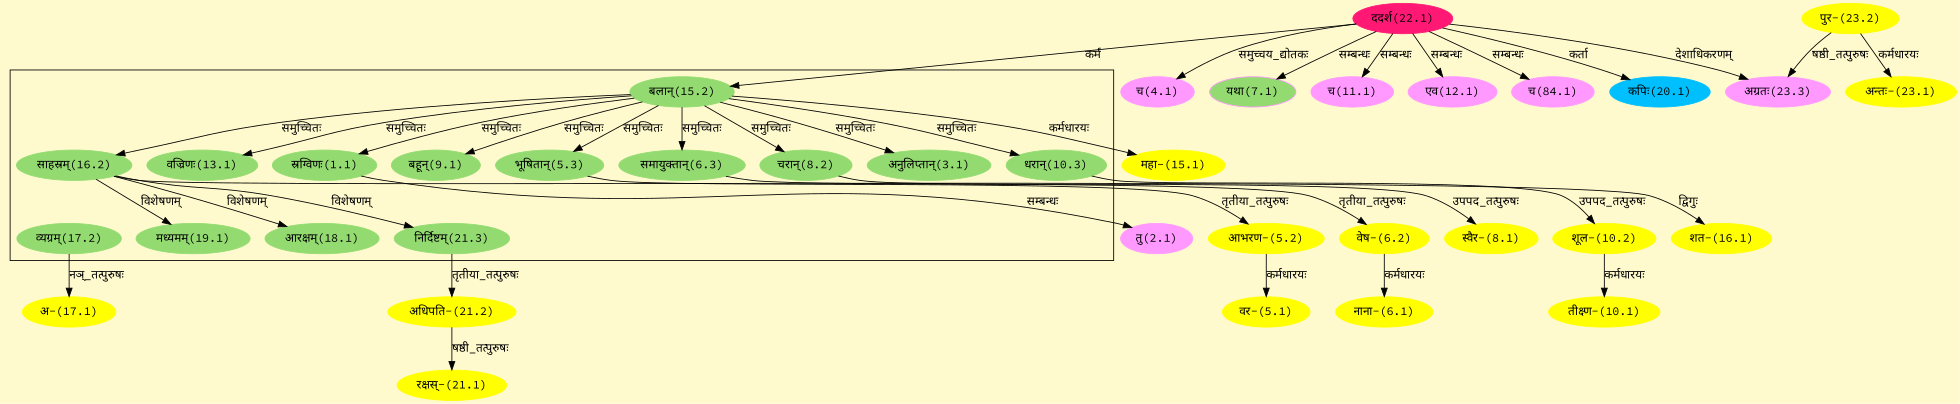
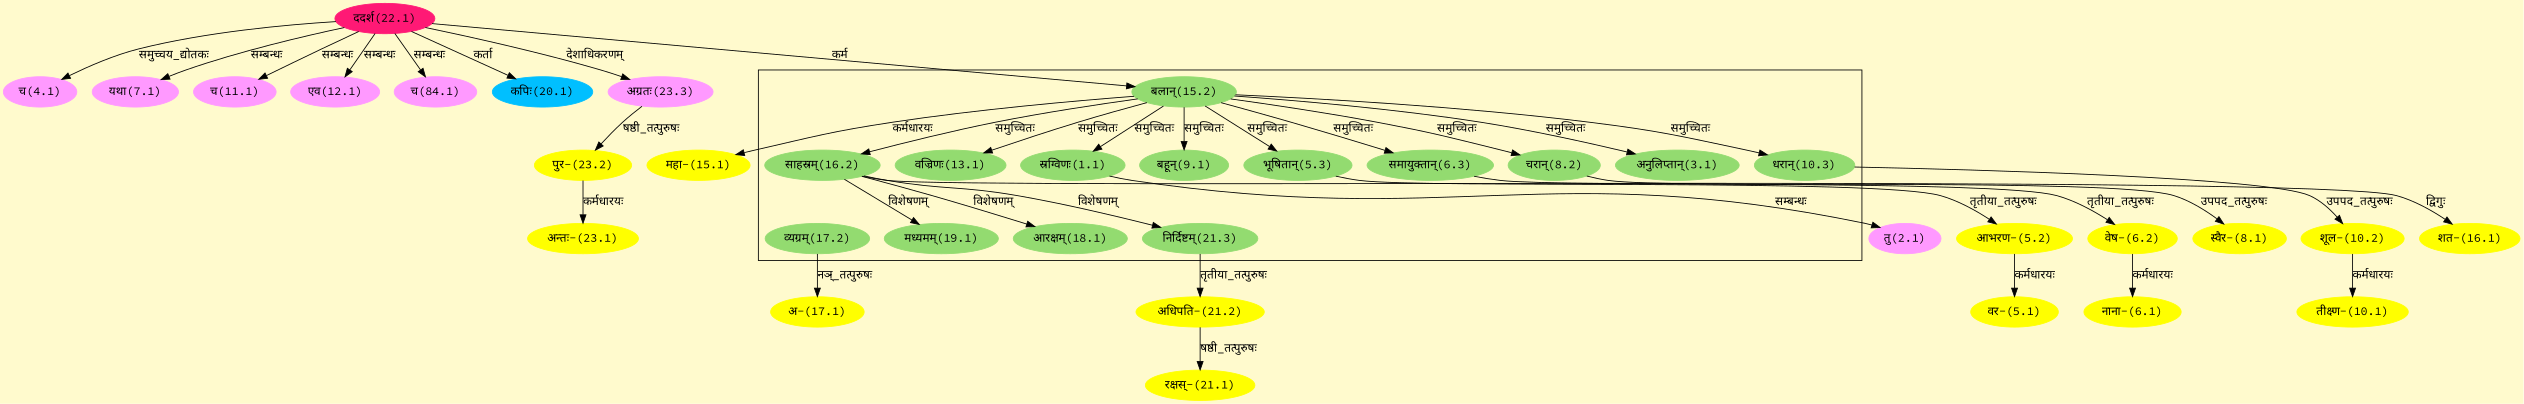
(1811, 50) -> (621, 124)
(1253, 92) -> (135, 92)
